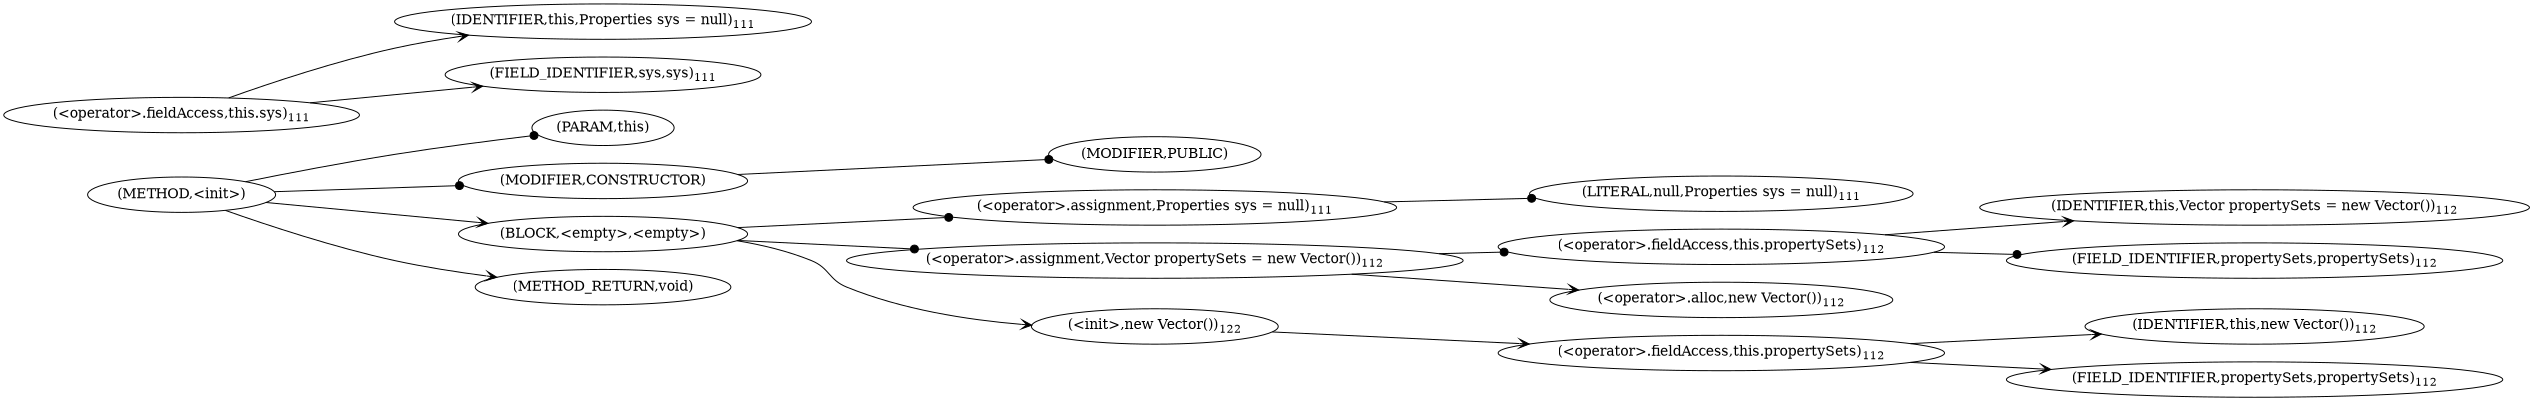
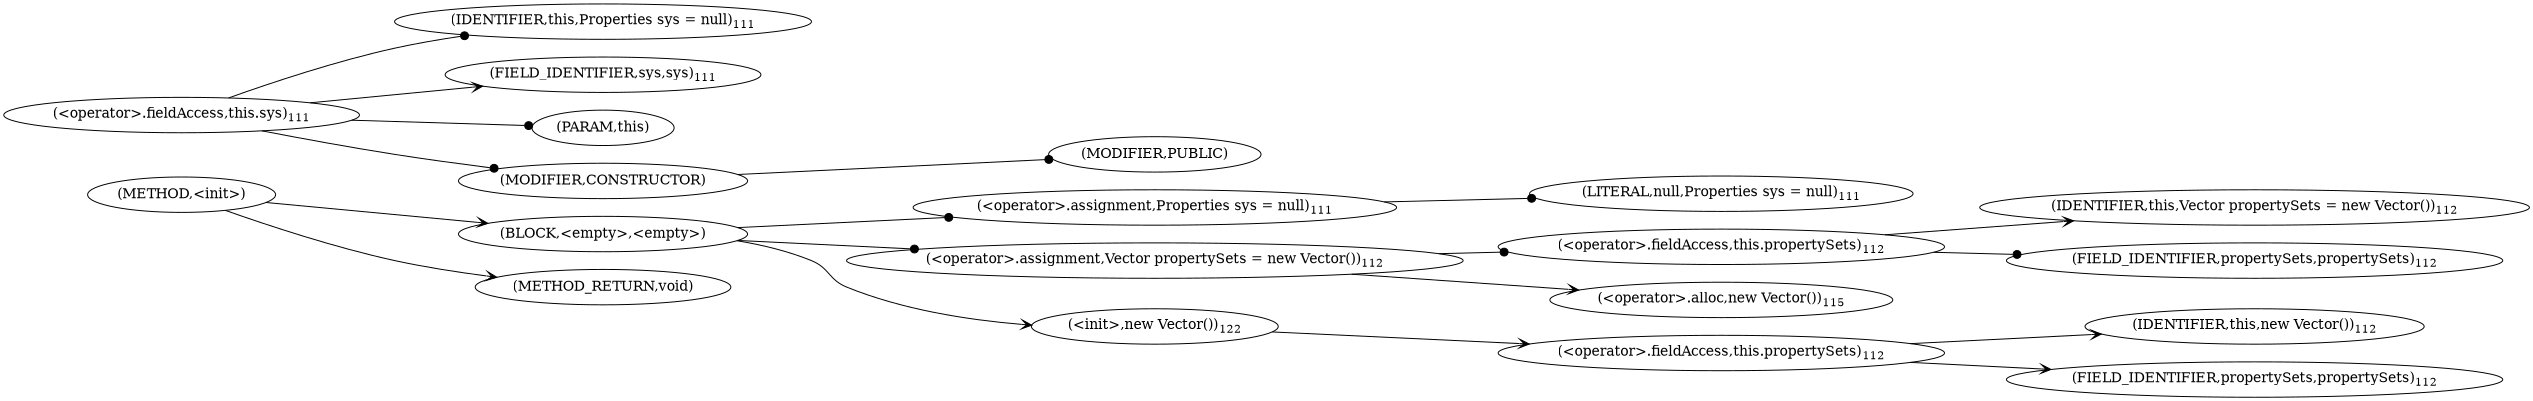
(343, 61) -> (343, 61)
(387, 156) -> (438, 123)
(365, 189) -> (376, 151)
(1834, 298) -> (1834, 298)
